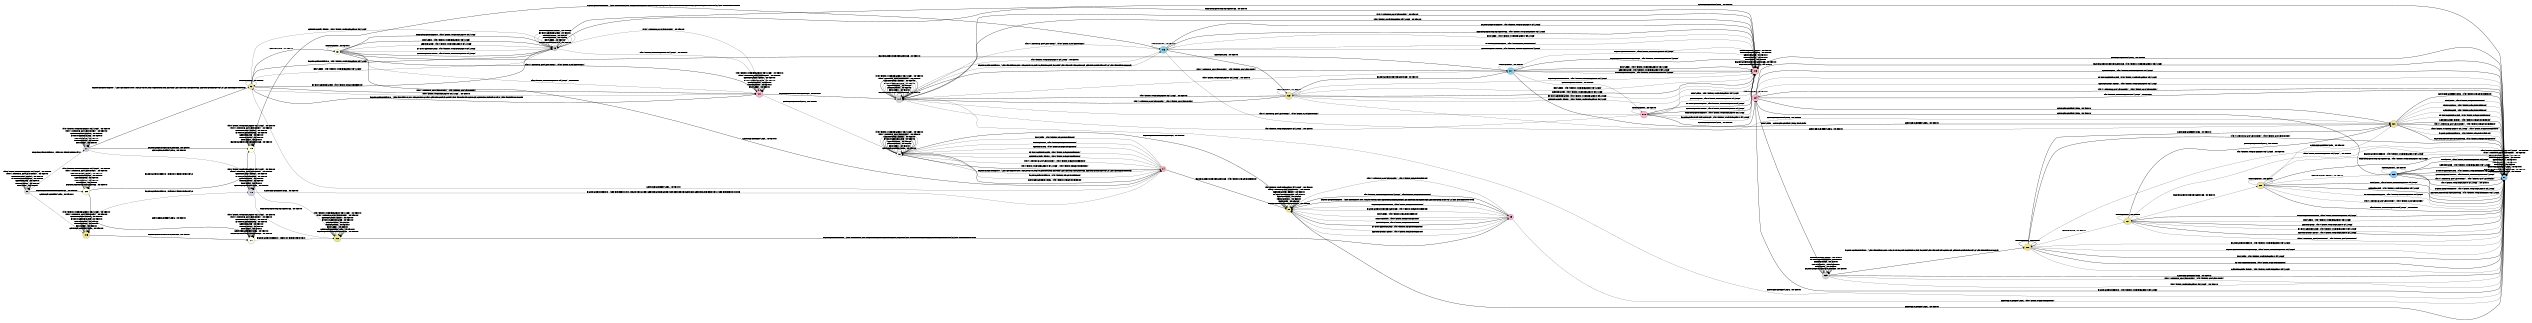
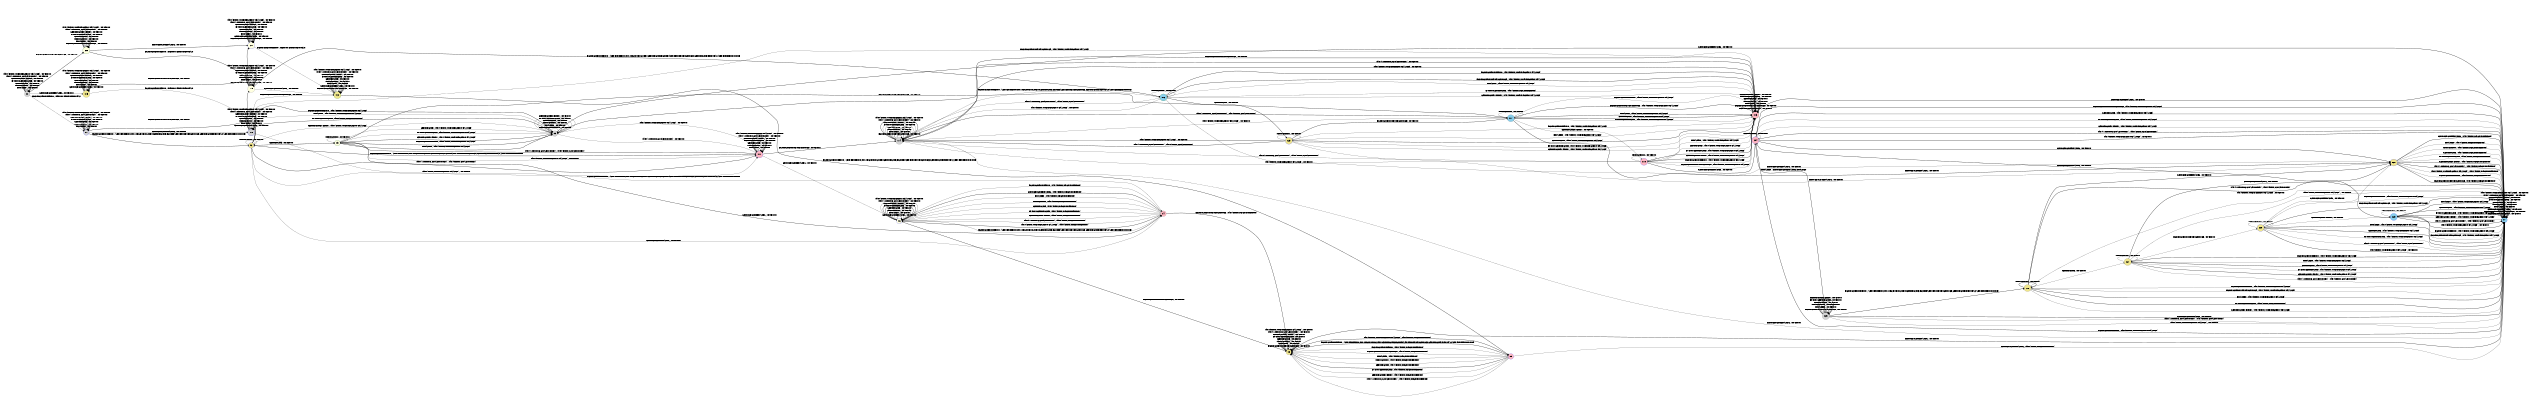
none -> (1010, 50)
